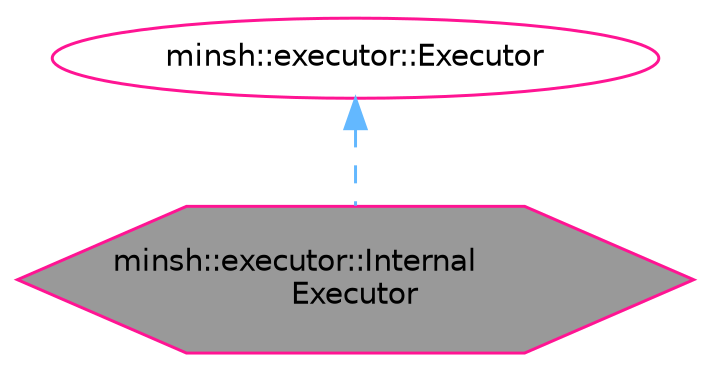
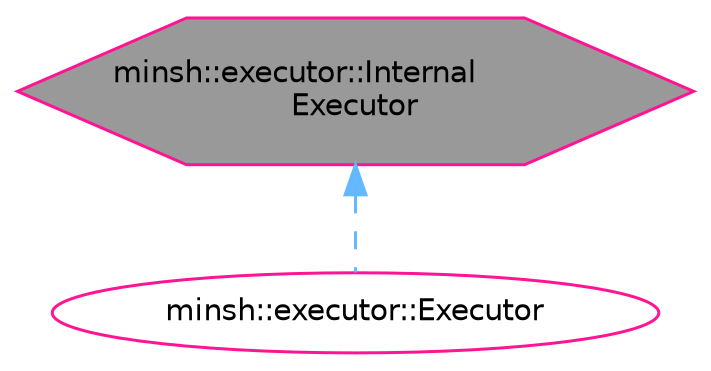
(356, 168) -> (356, 234)
